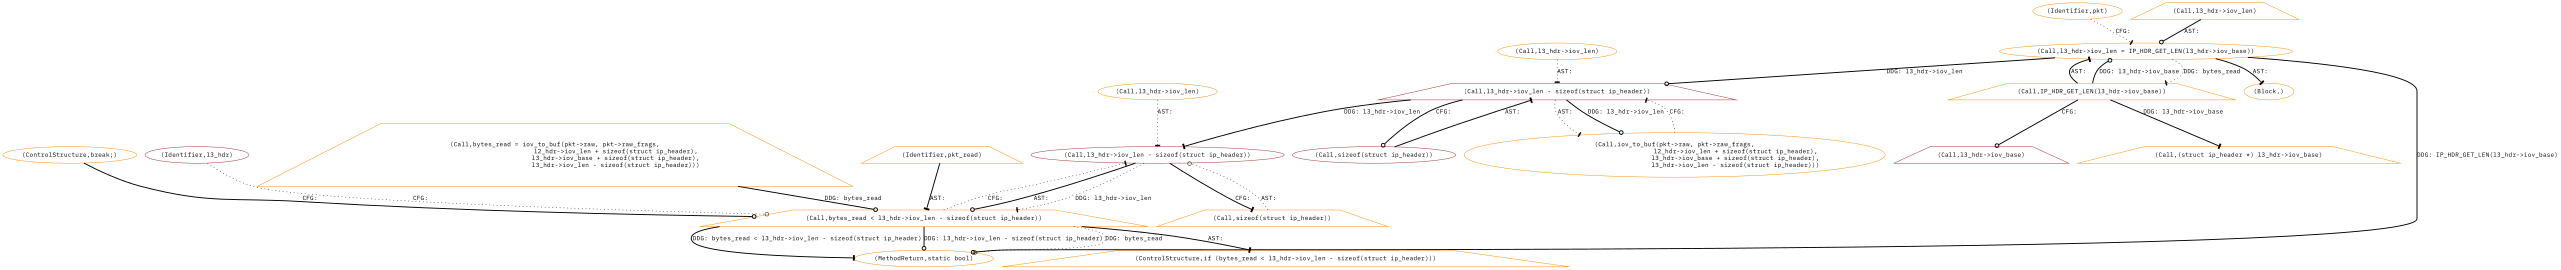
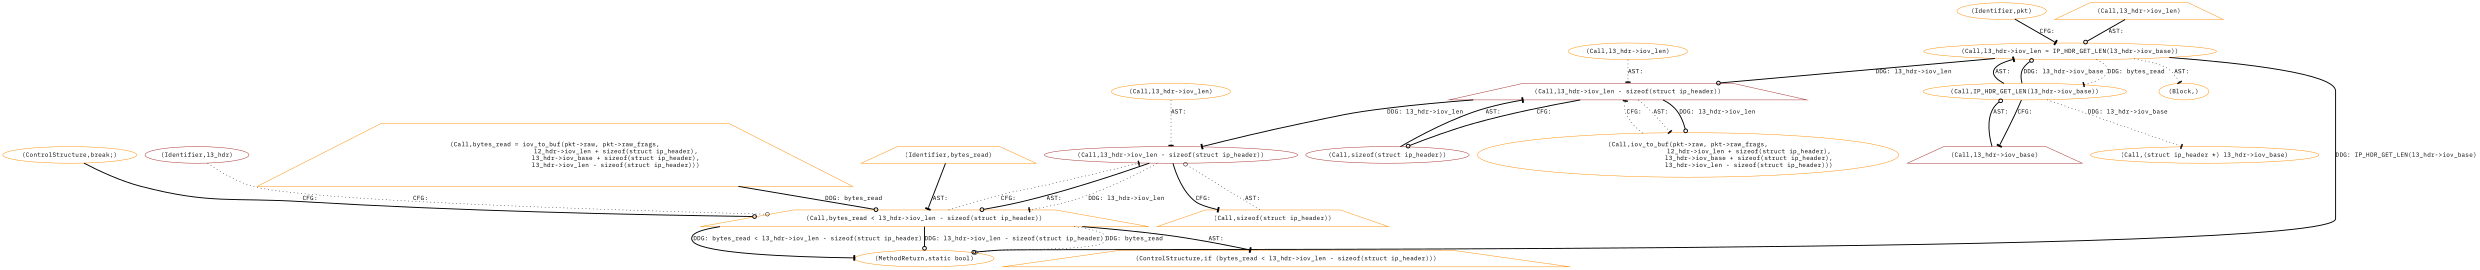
(2110, 30) -> (2035, 30)
(2240, 67) -> (2159, 65)
(2092, 92) -> (2025, 92)
(2038, 122) -> (2011, 122)
none -> (1989, 123)
(2164, 123) -> (2114, 123)
(942, 155) -> (949, 155)
(2239, 155) -> (2205, 155)
